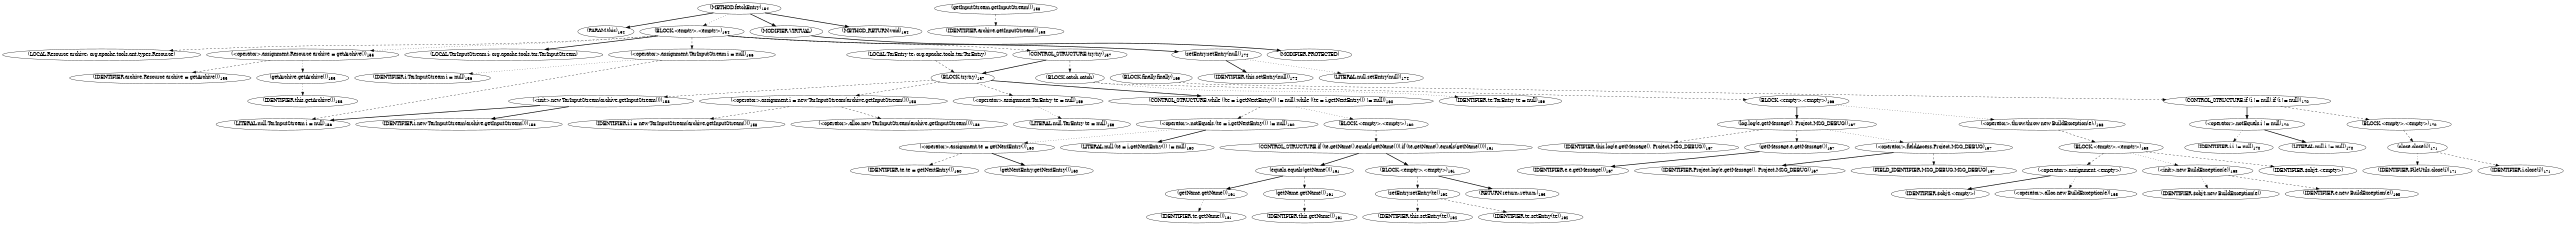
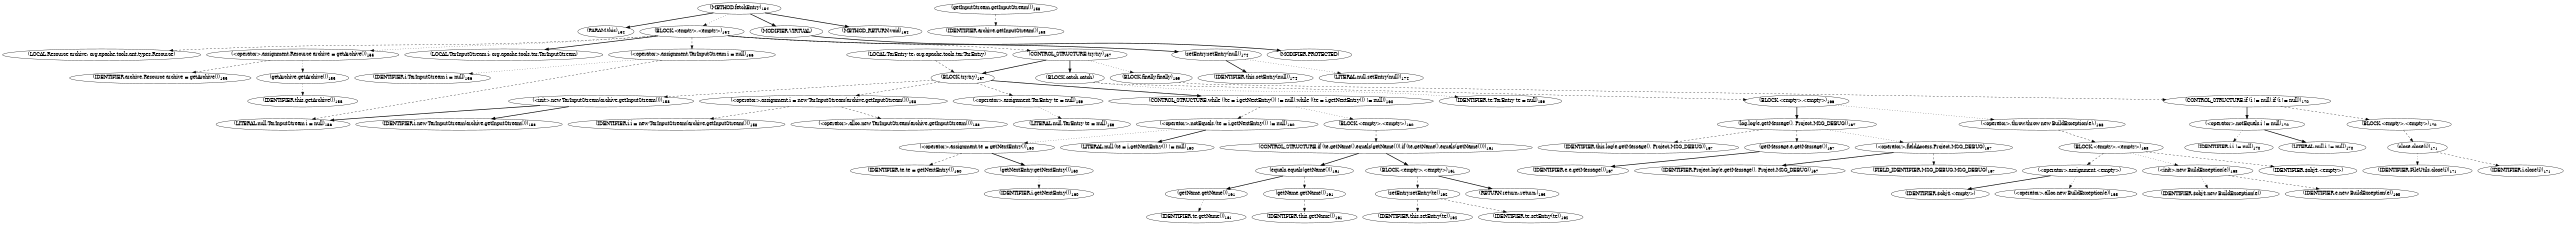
(1070, 65) -> (1070, 65)
none -> (1109, 66)
none -> (1039, 194)
